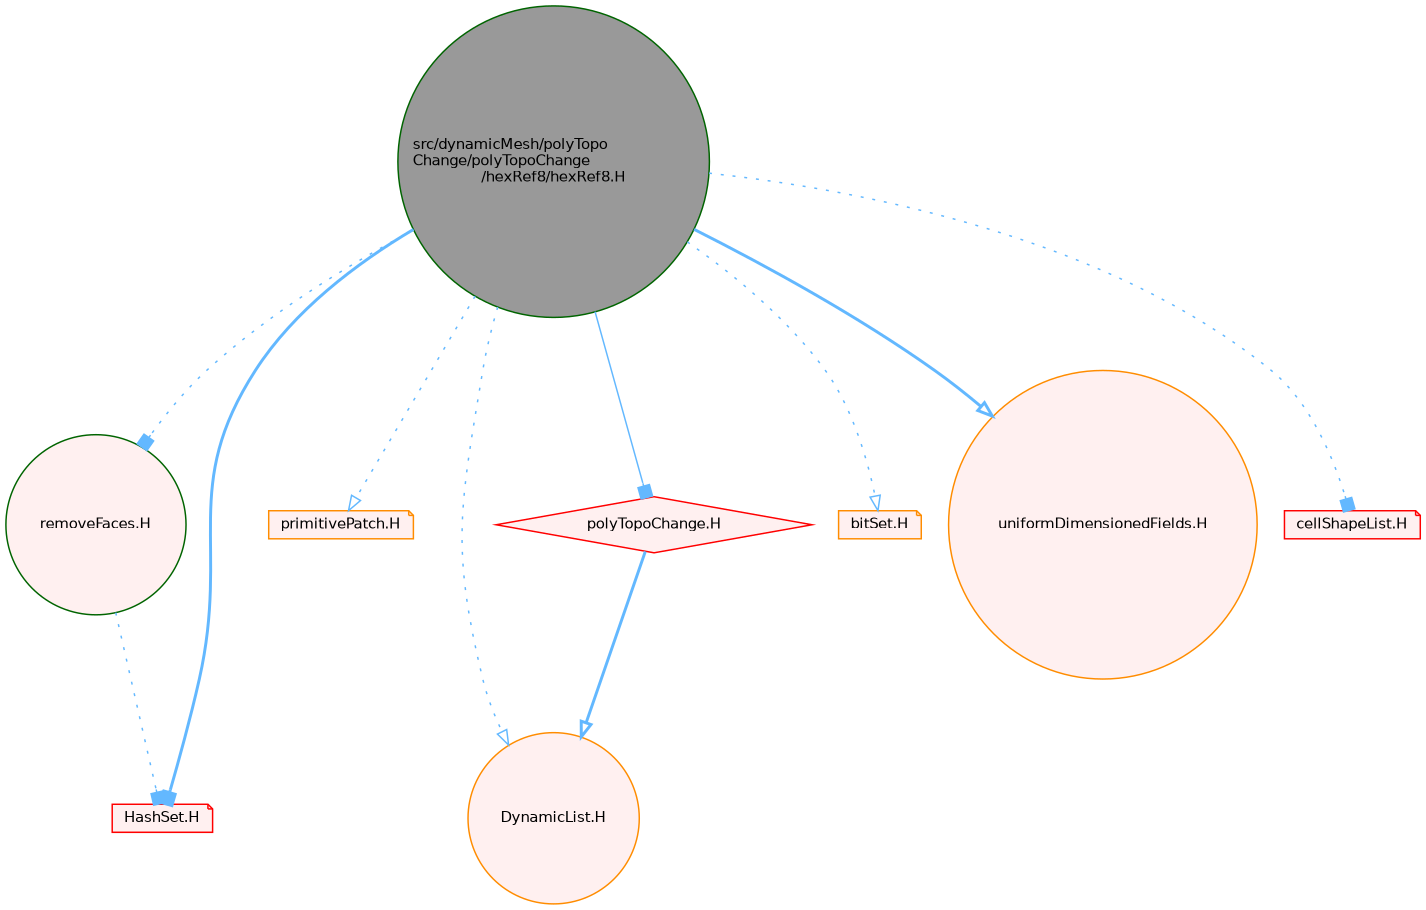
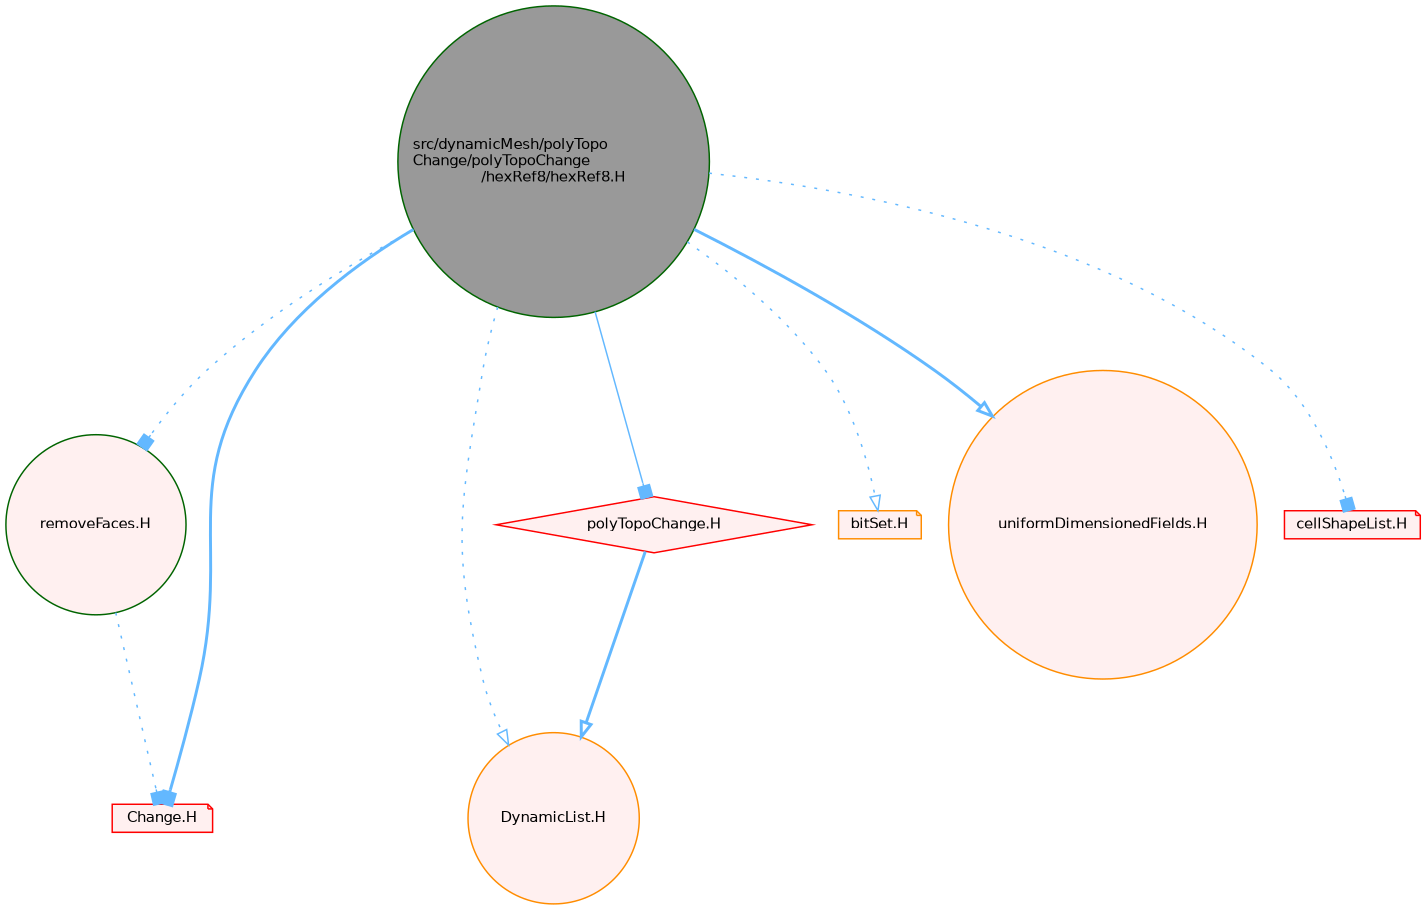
(341, 525) -> none
(162, 818) -> (162, 818)
